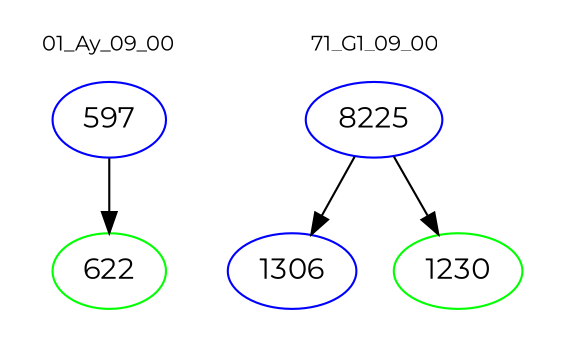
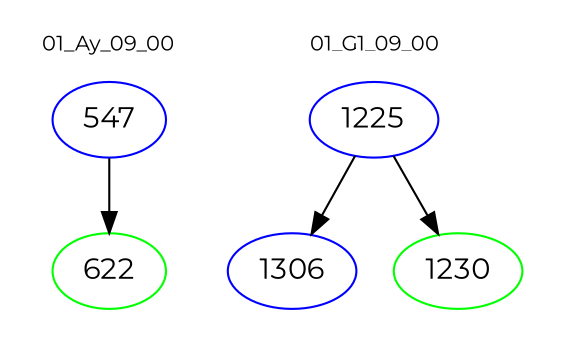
(375, 45) -> (375, 45)
(109, 120) -> (109, 120)
(374, 120) -> (374, 120)
